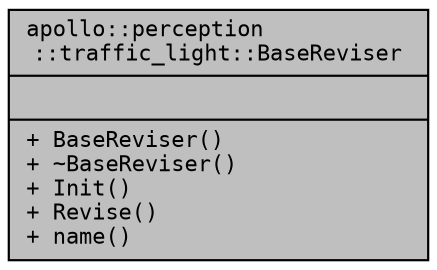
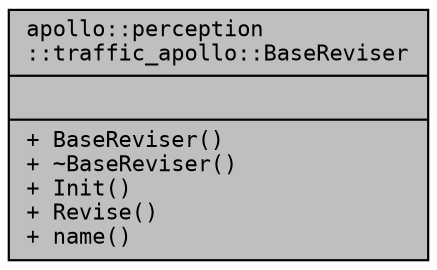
(218, 54) -> (218, 54)
